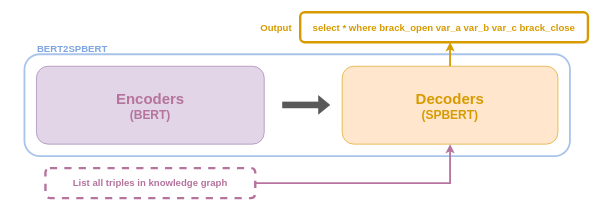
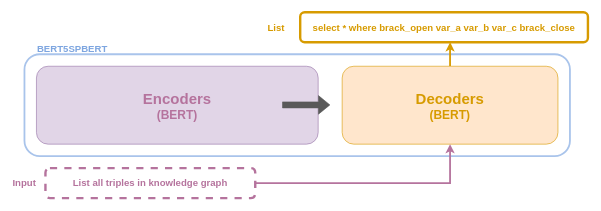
(276, 27) -> (276, 27)
(72, 48) -> (72, 48)
(150, 105) -> (177, 105)
(450, 105) -> (450, 105)
none -> (24, 183)
